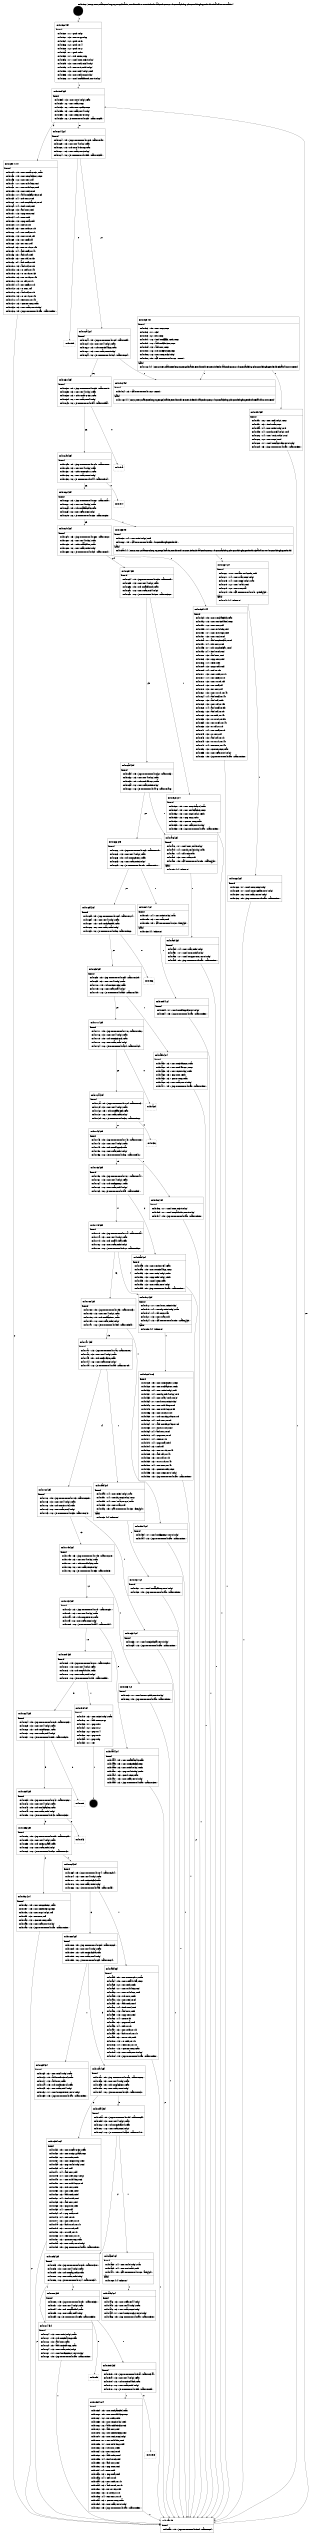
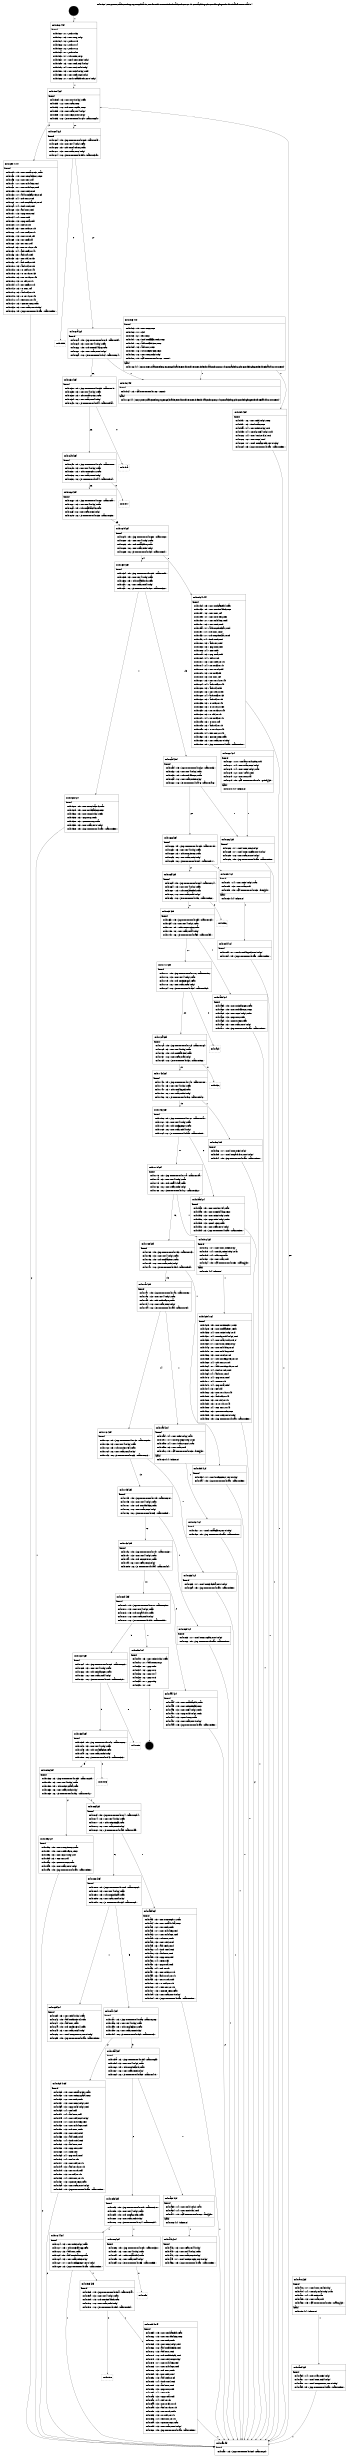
(203, 540) -> none
(154, 814) -> (219, 811)
(112, 2340) -> (93, 2275)
